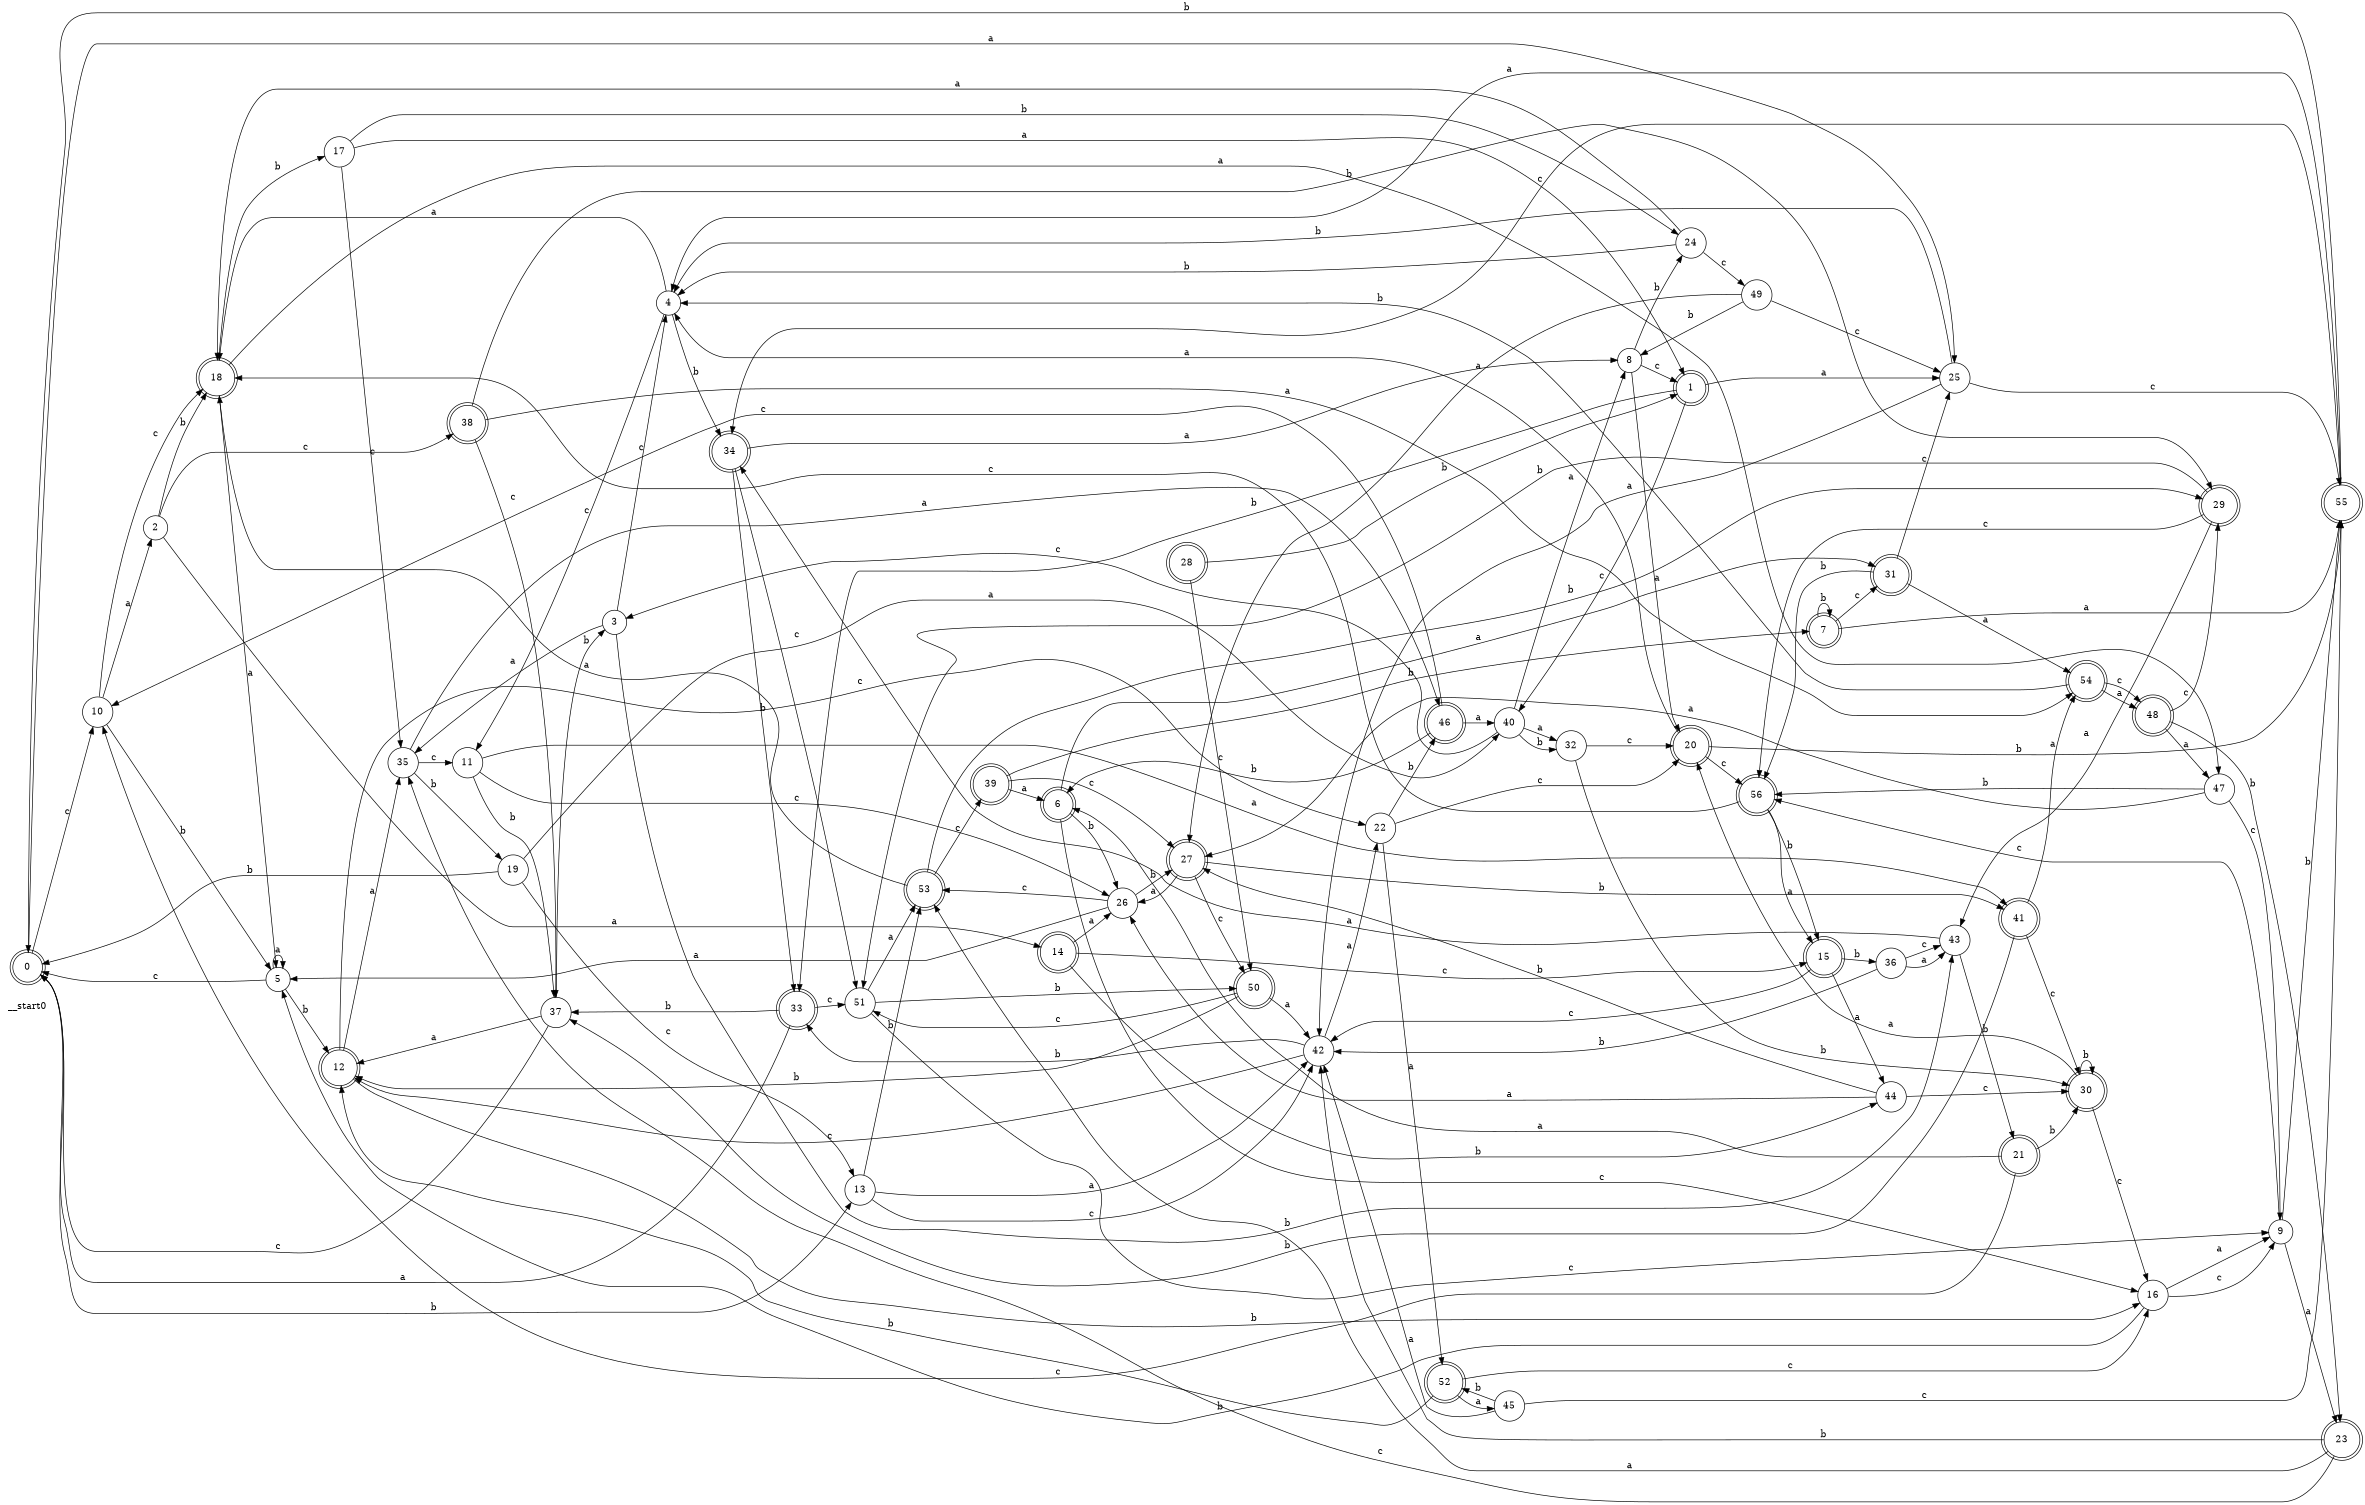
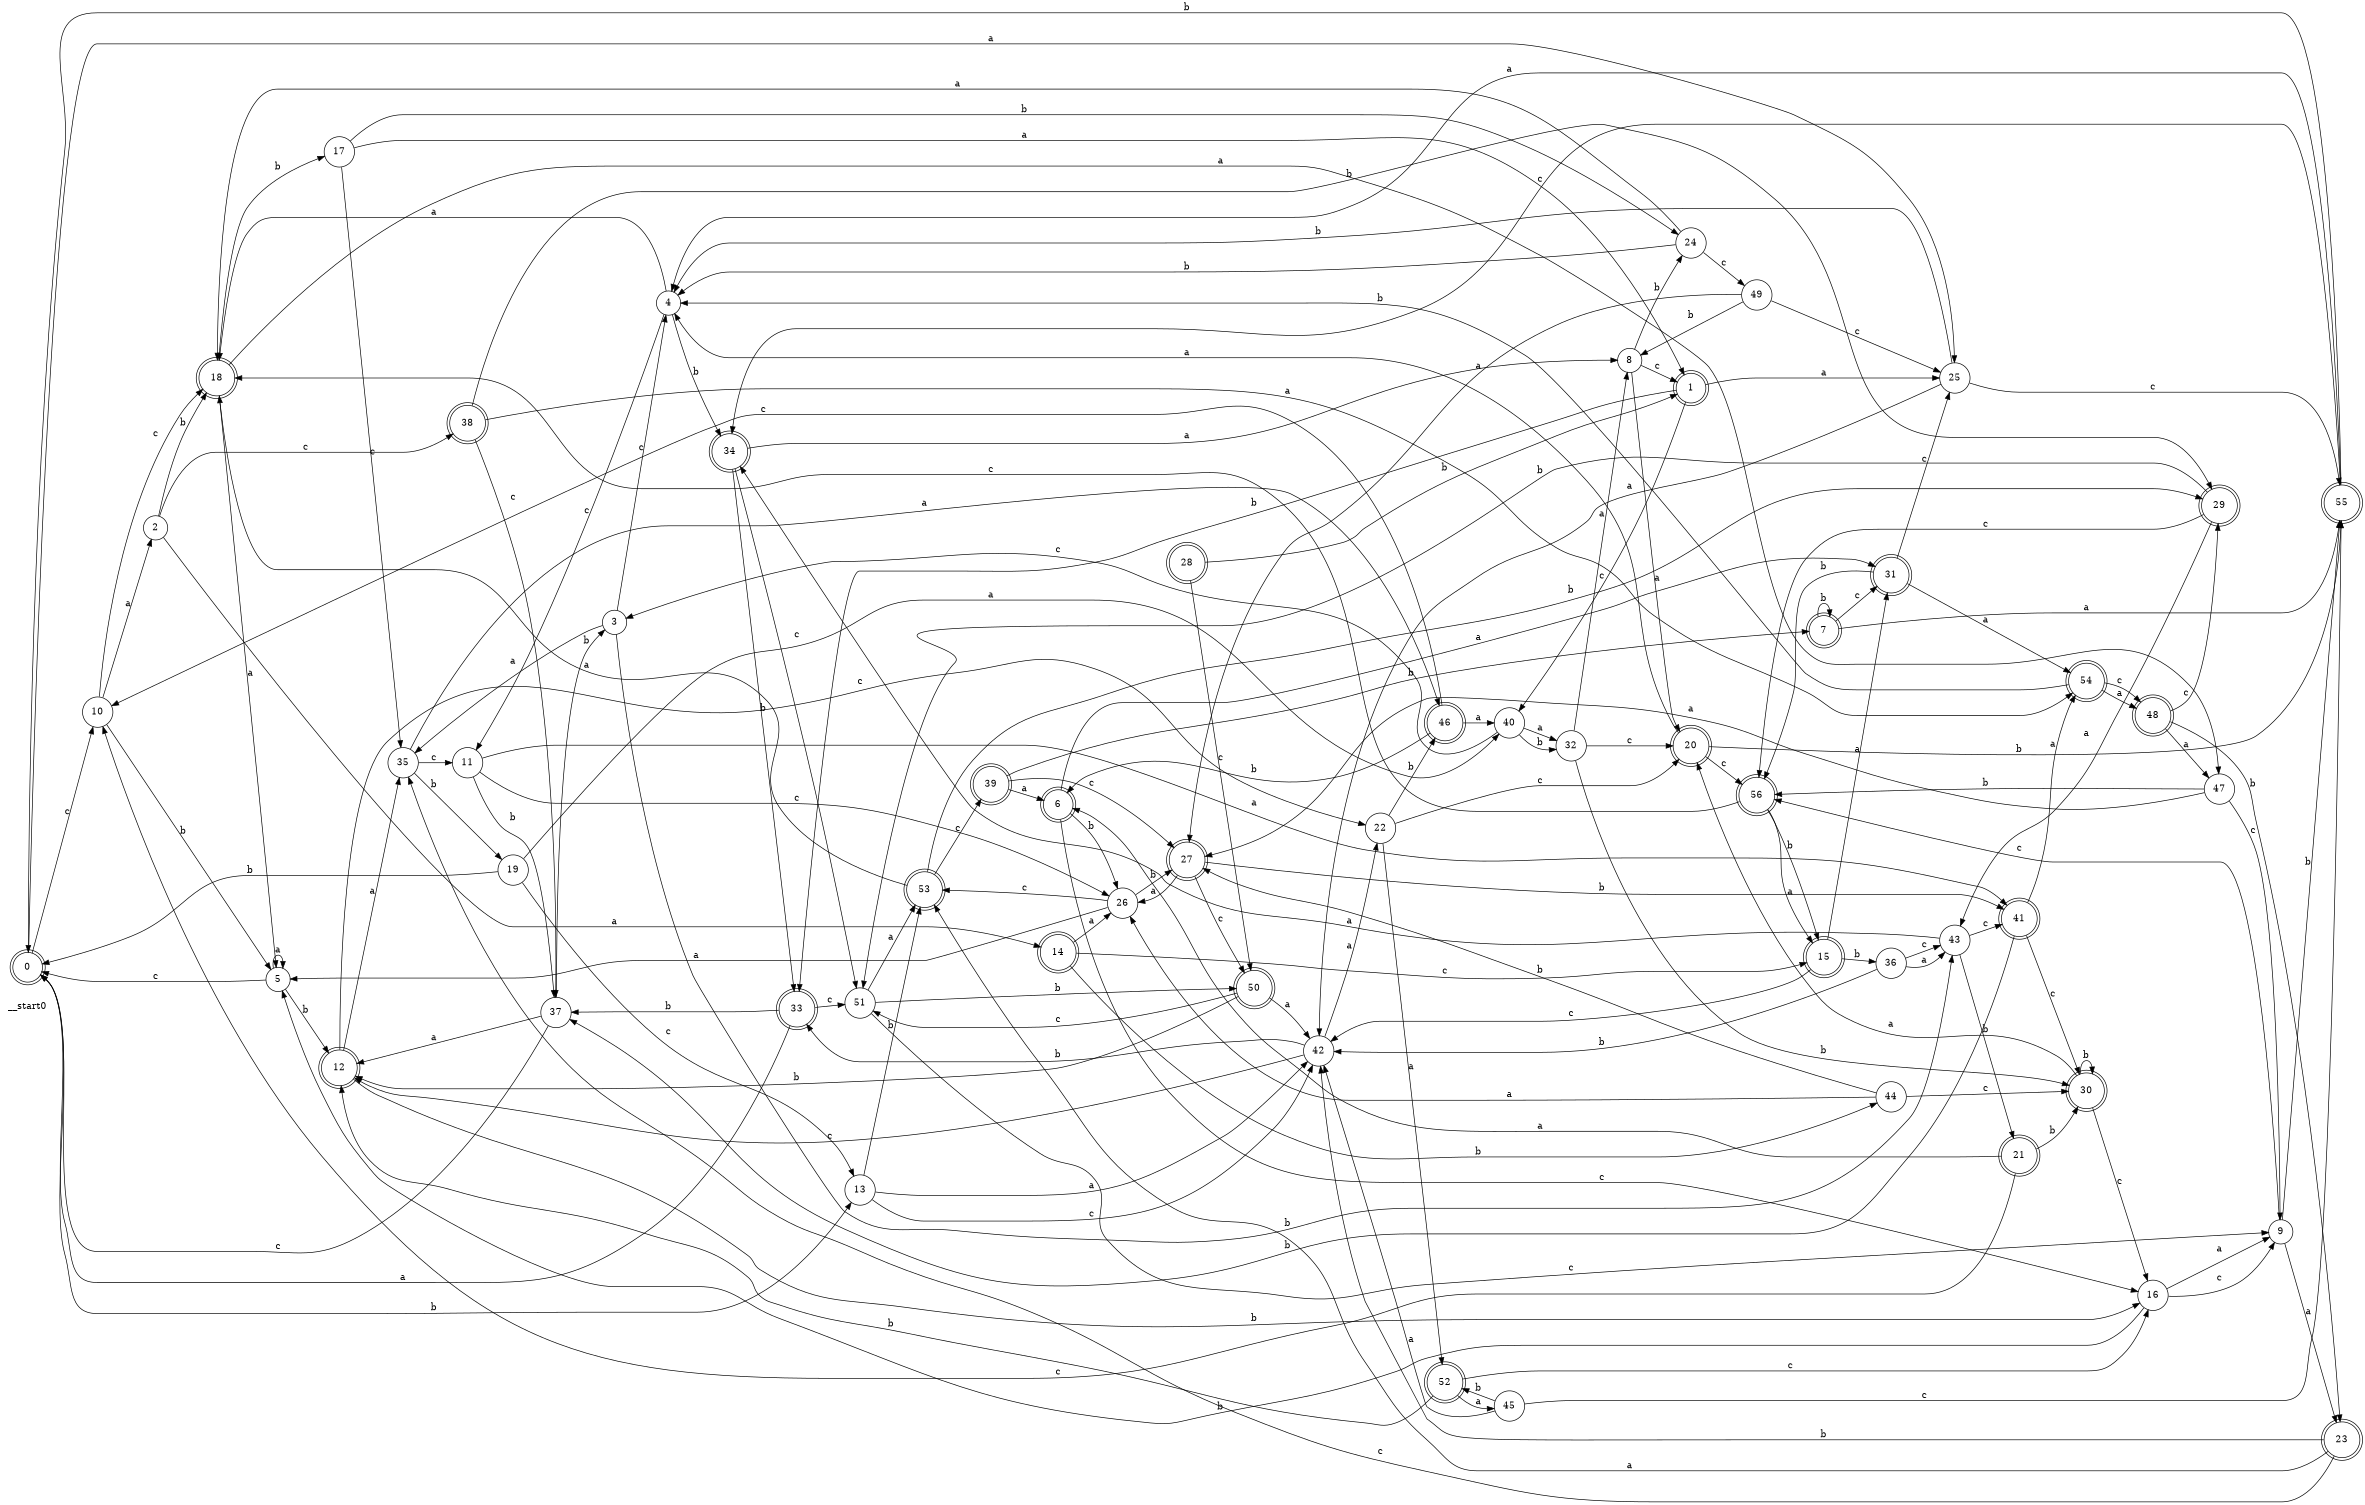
(1566, 542) -> (1600, 555)
none -> (1983, 931)
(1858, 1028) -> (1856, 778)
